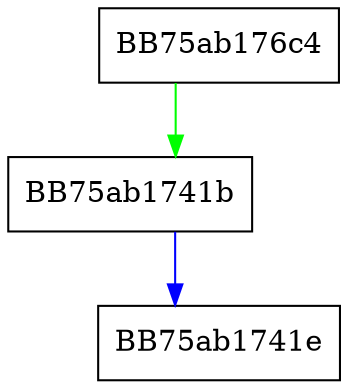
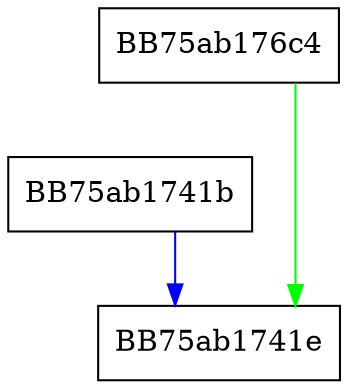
(176, 109) -> (296, 184)
